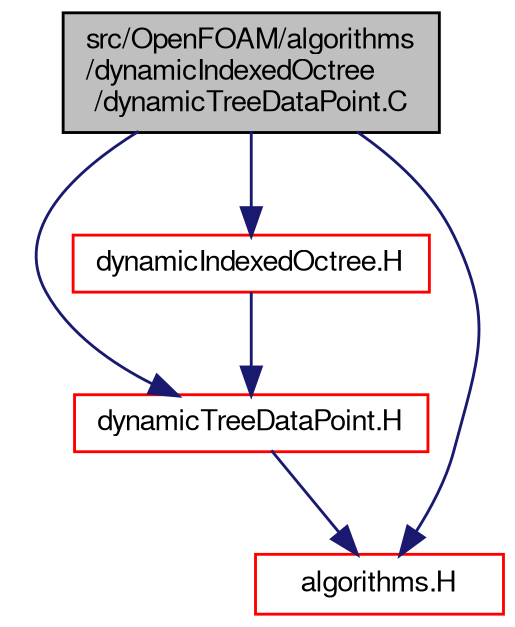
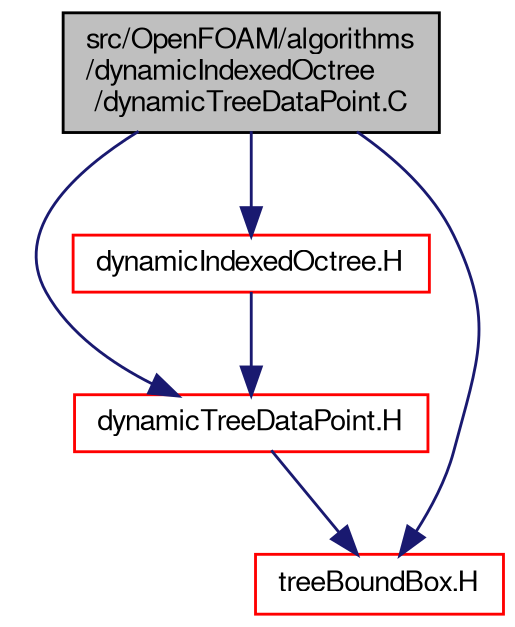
(380, 584) -> (380, 584)
